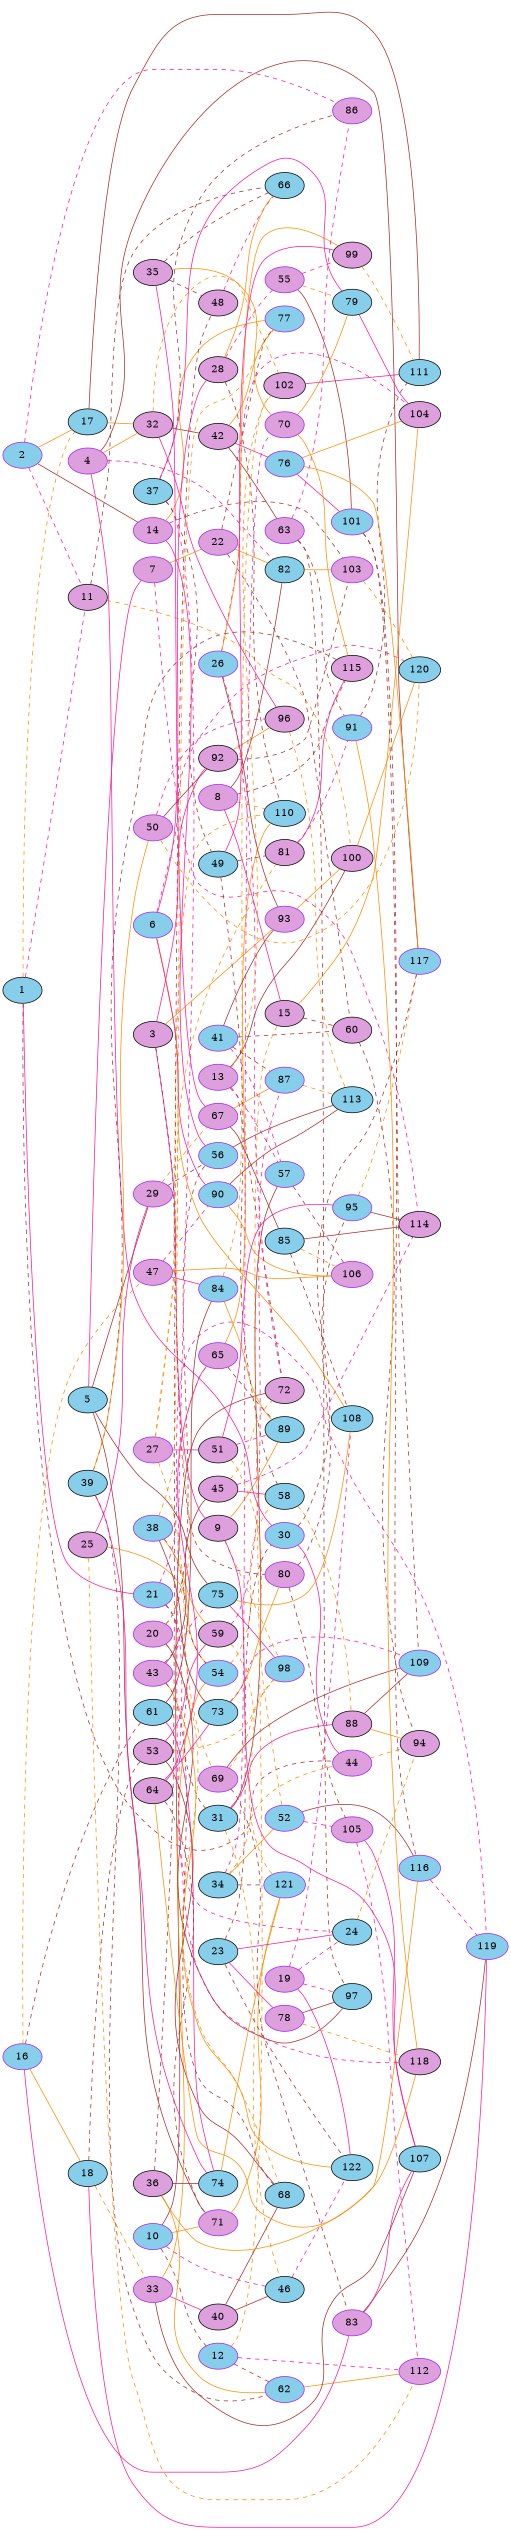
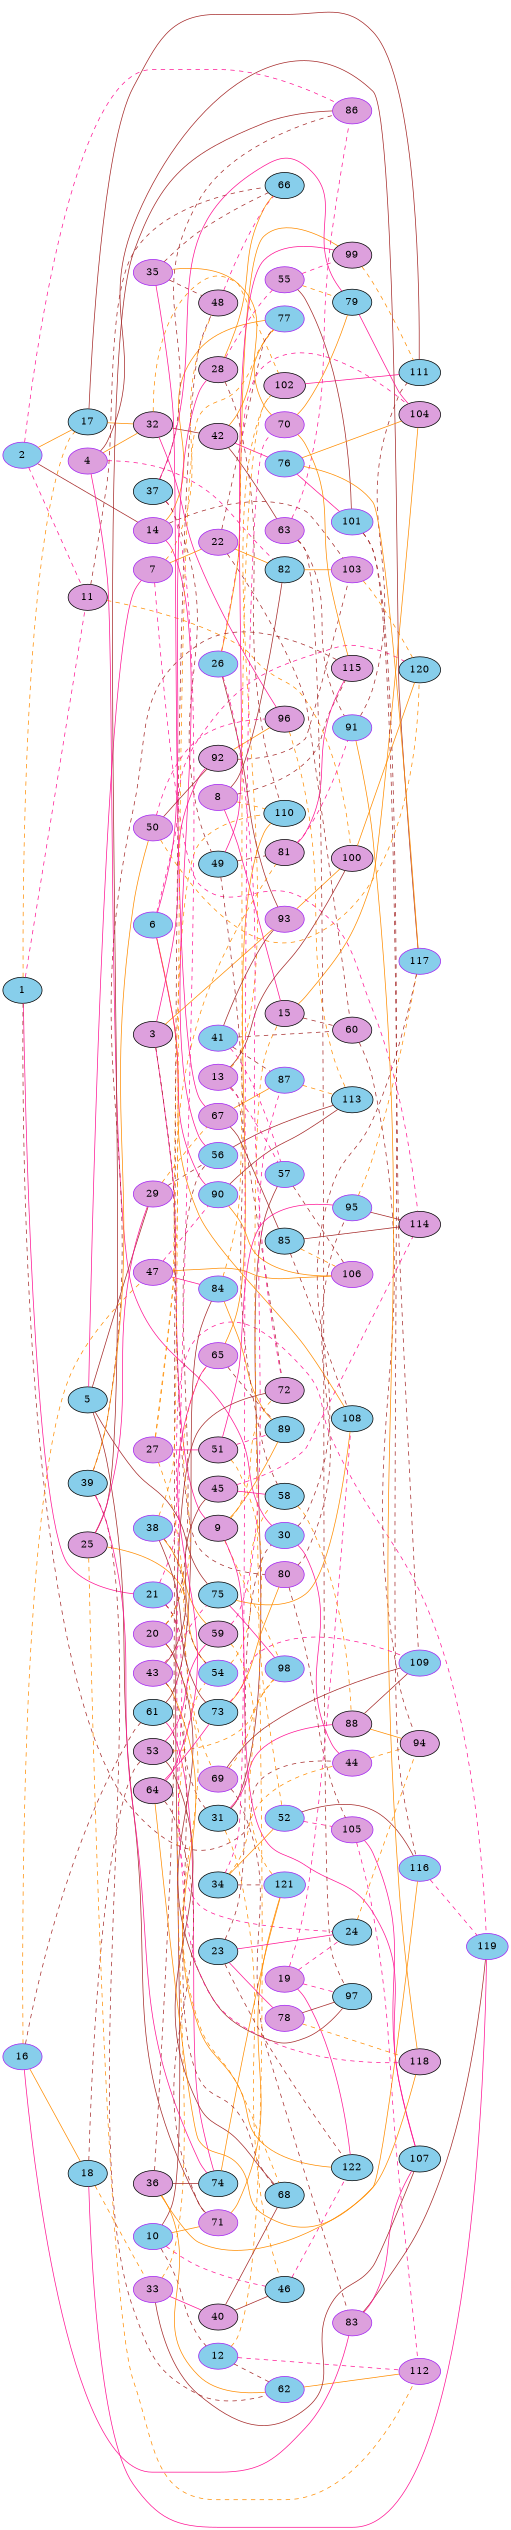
(153, 273) -> (153, 273)
none -> (191, 439)
none -> (113, 569)
(249, 1446) -> (251, 1453)
(184, 2100) -> (184, 2100)
